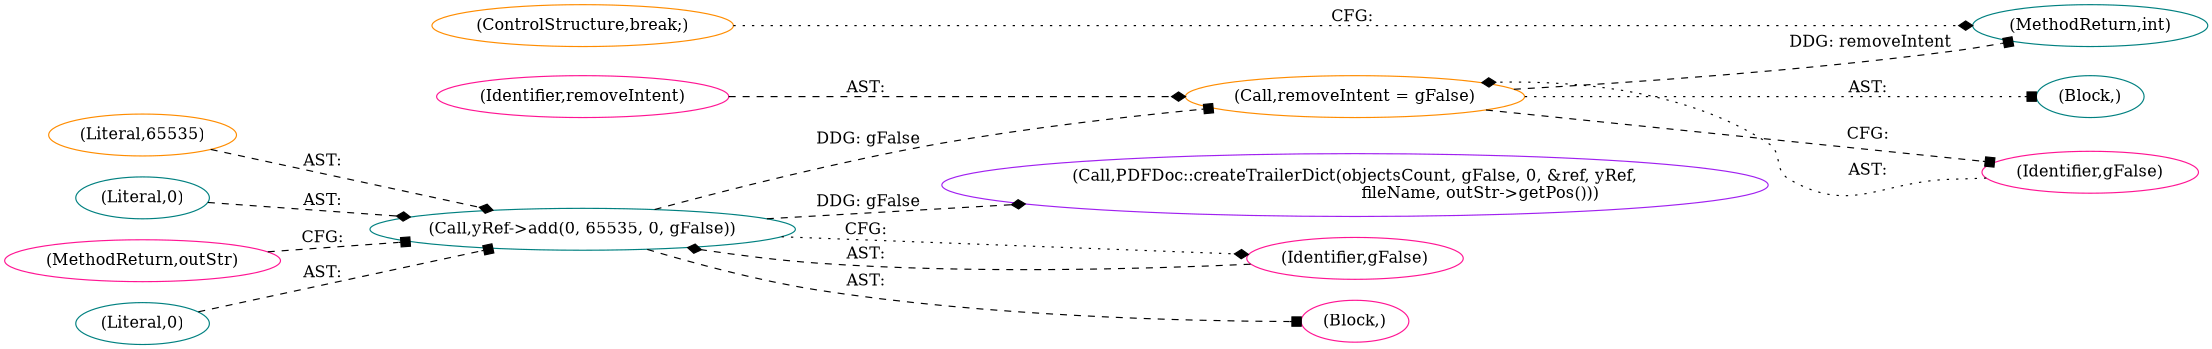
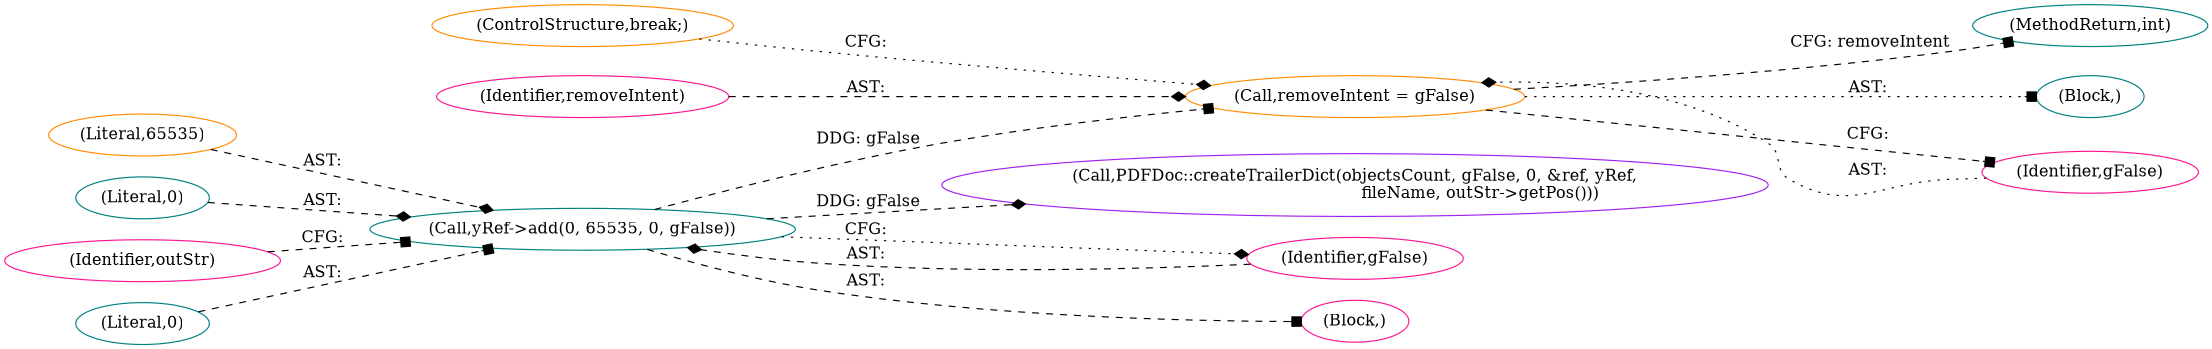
(1346, 26) -> (948, 63)
(1871, 42) -> (1871, 42)
(143, 261) -> (143, 261)
